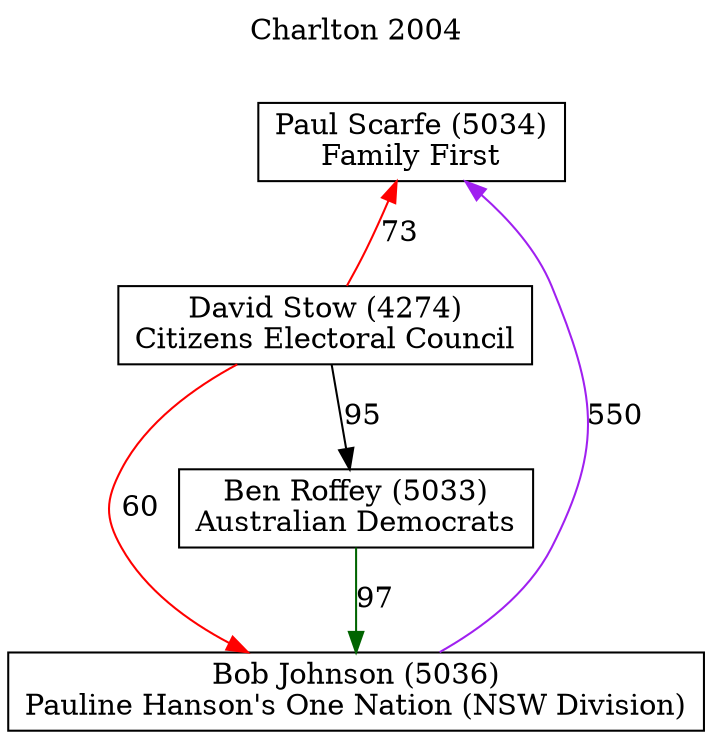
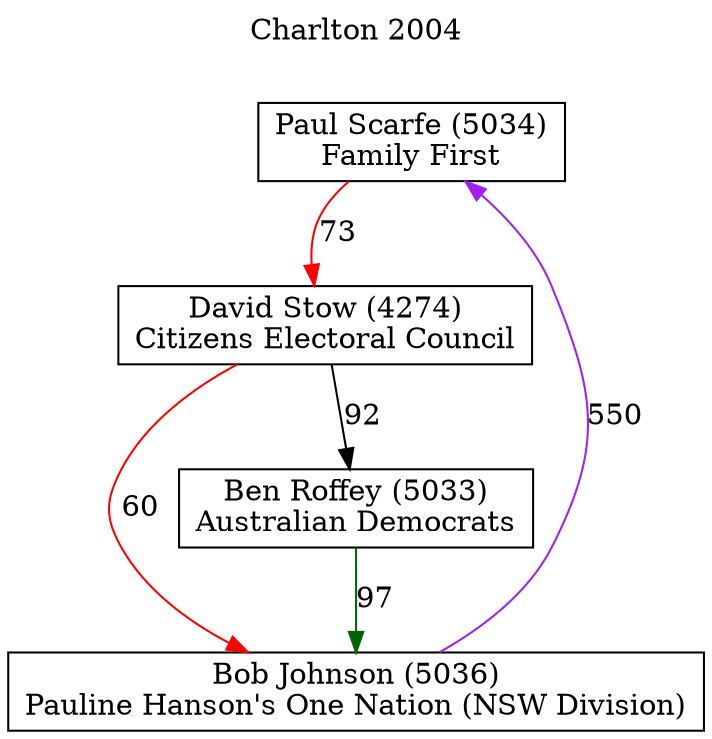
(369, 244) -> (319, 218)
(363, 417) -> (363, 417)
